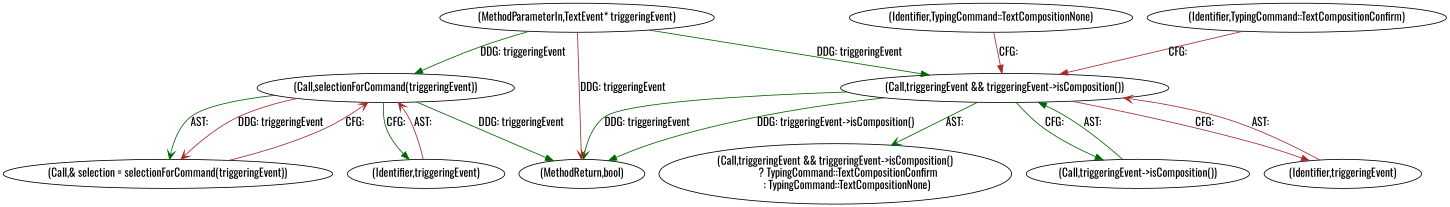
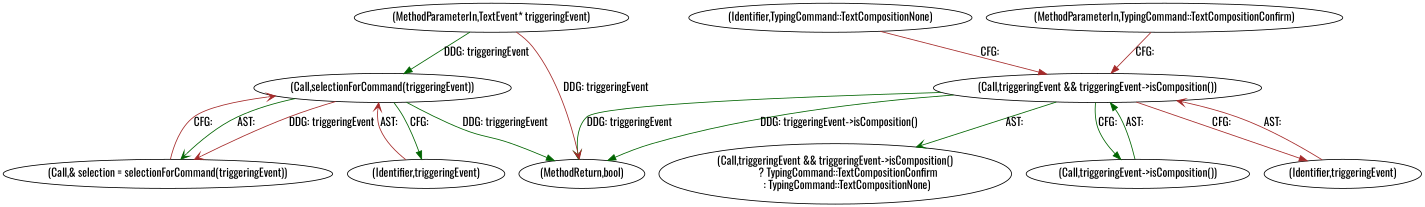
(1297, 18) -> (1165, 18)
(785, 52) -> none
